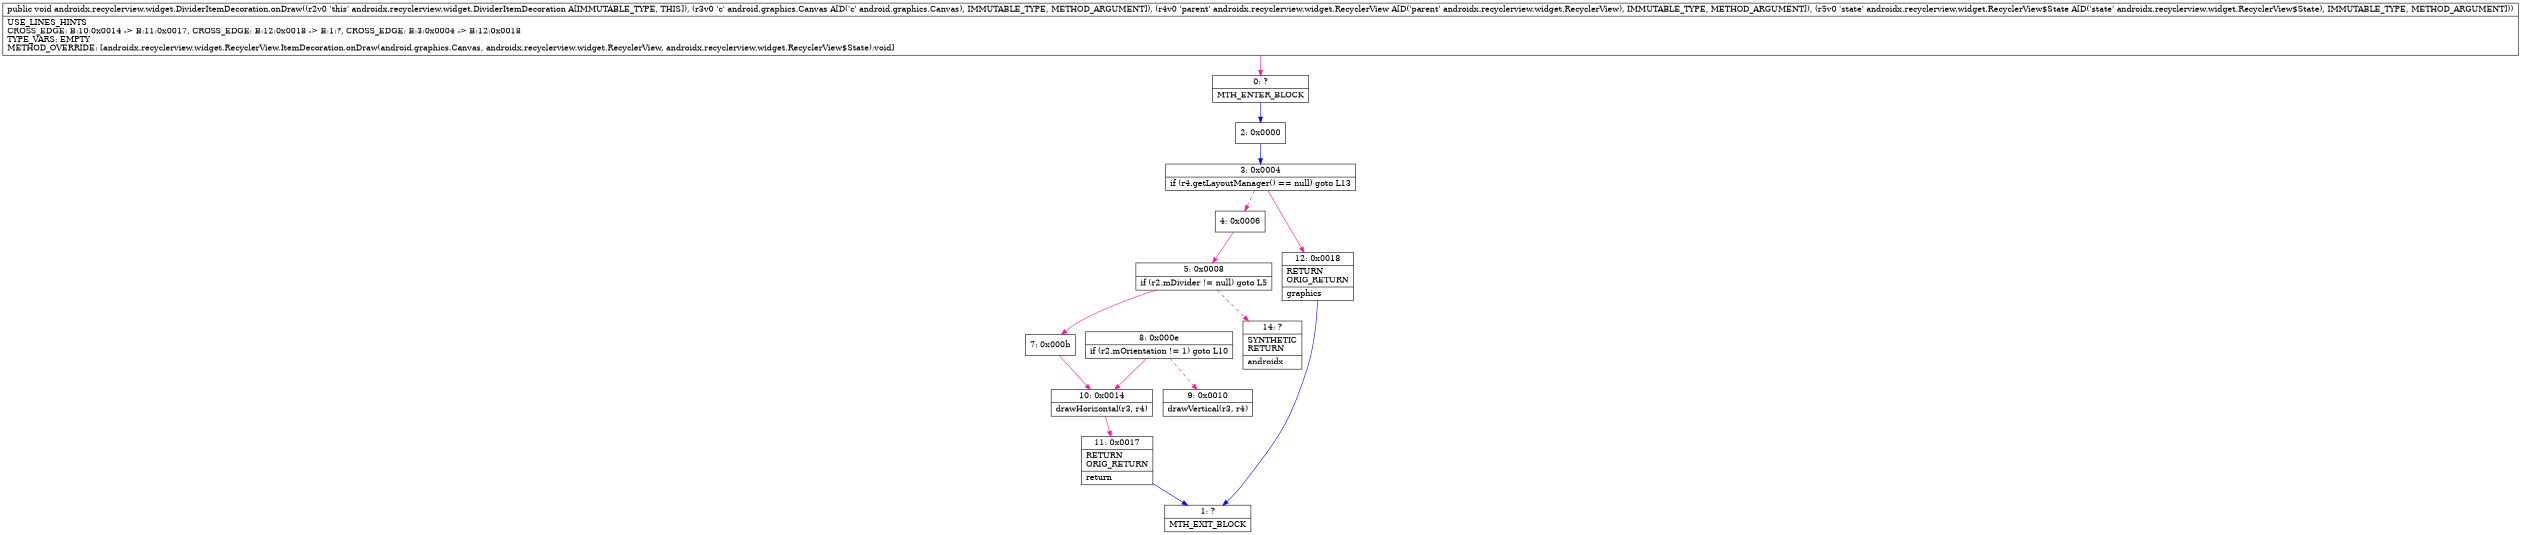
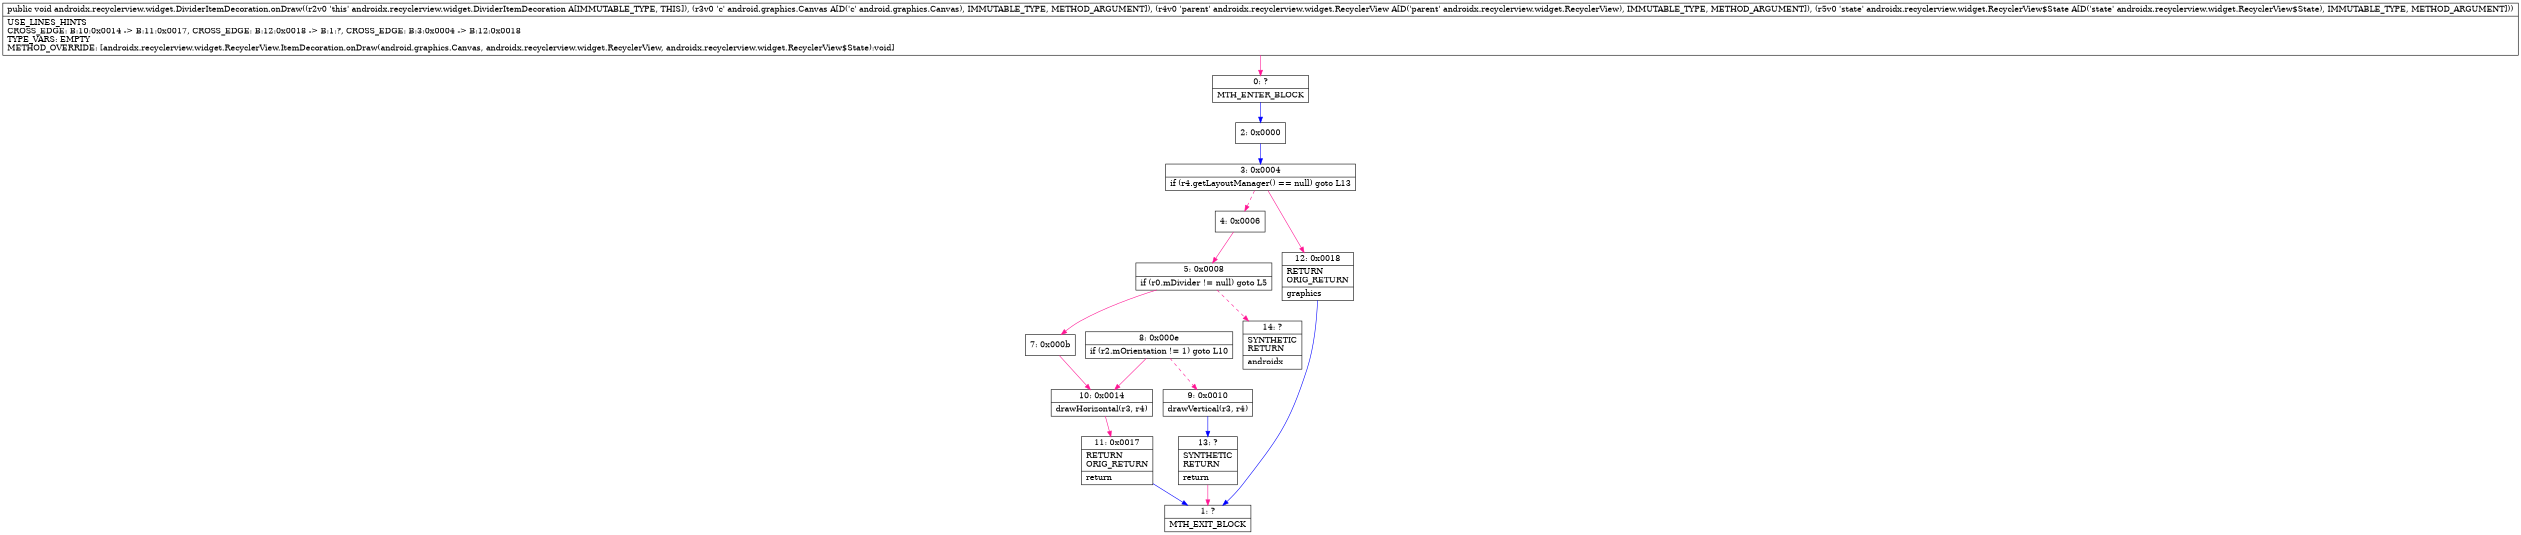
(1204, 283) -> (1204, 283)
none -> (1208, 461)
